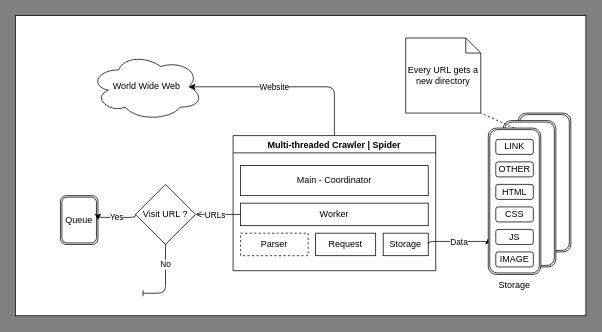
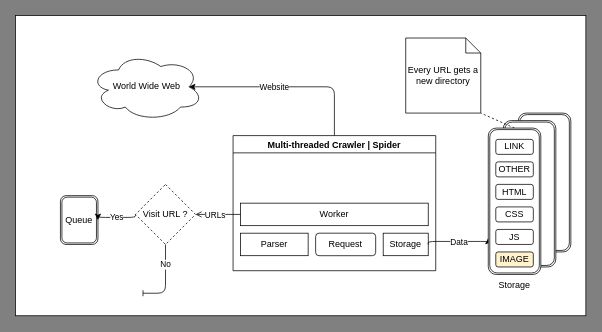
(334, 180) -> none
(165, 214) -> (165, 214)
(274, 244) -> (274, 244)
(345, 244) -> (345, 244)
(514, 259) -> (514, 259)
